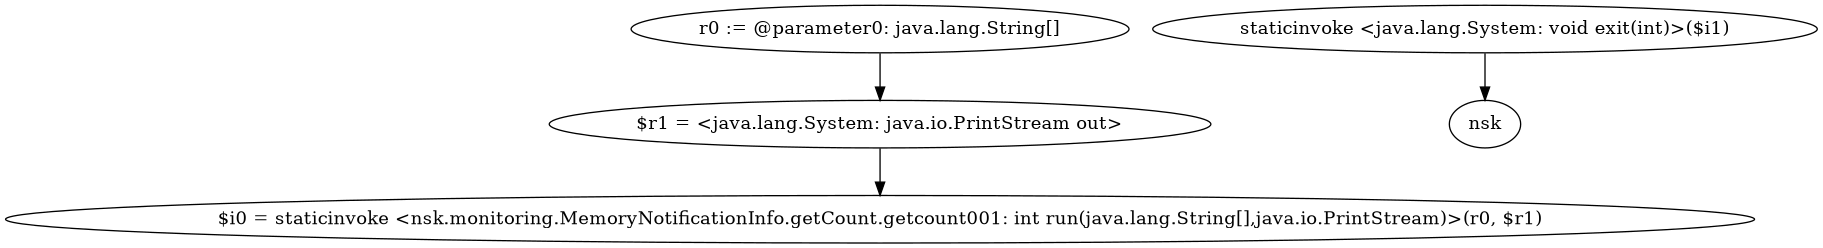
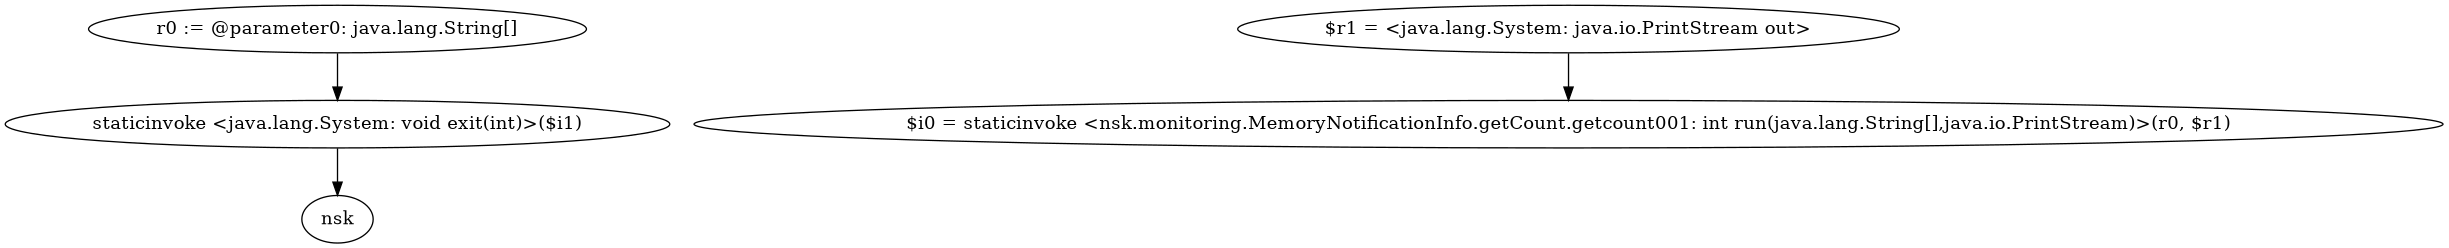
(880, 70) -> (338, 70)
